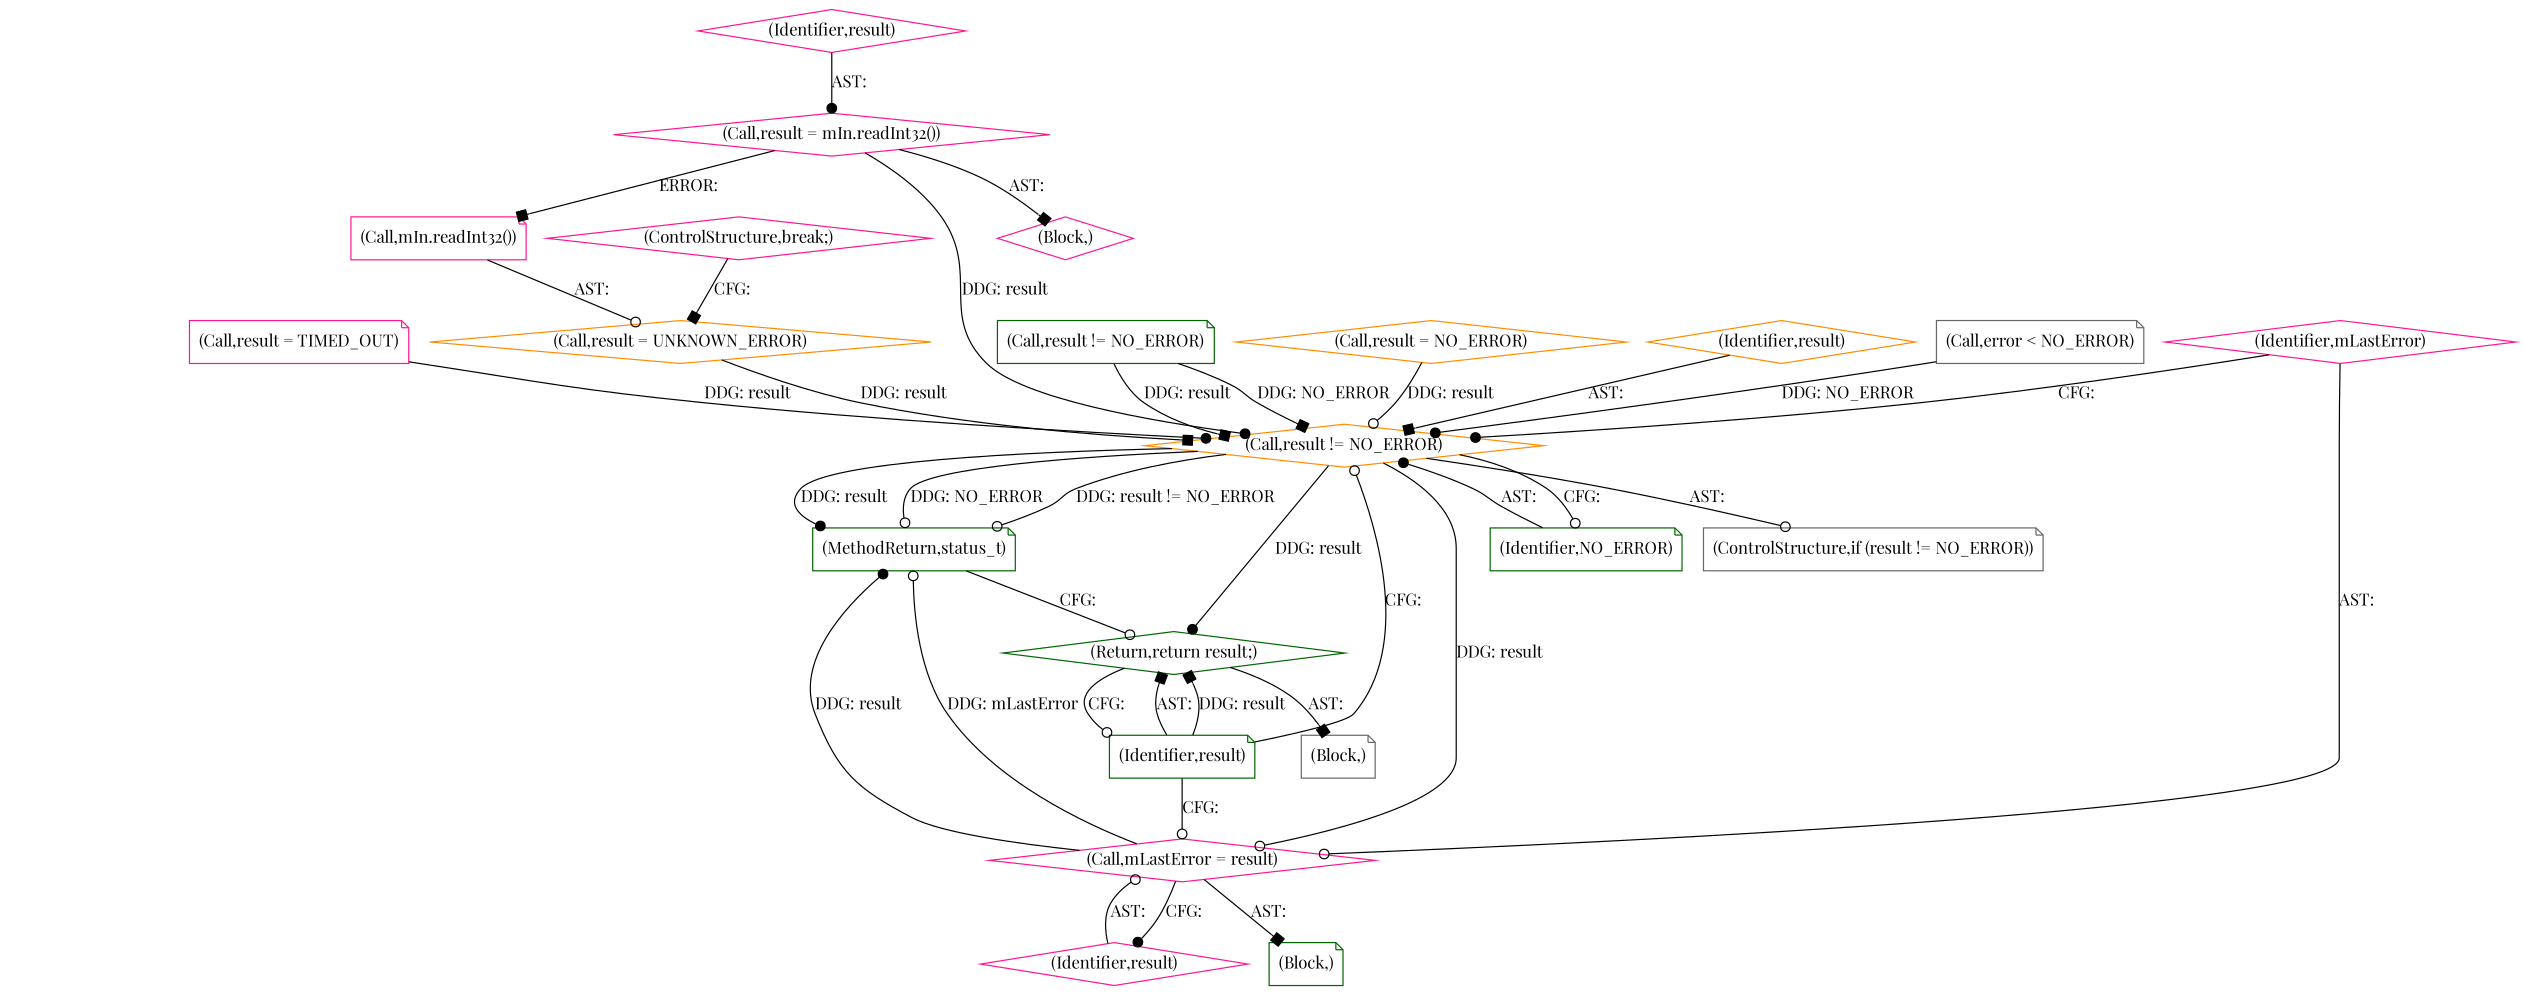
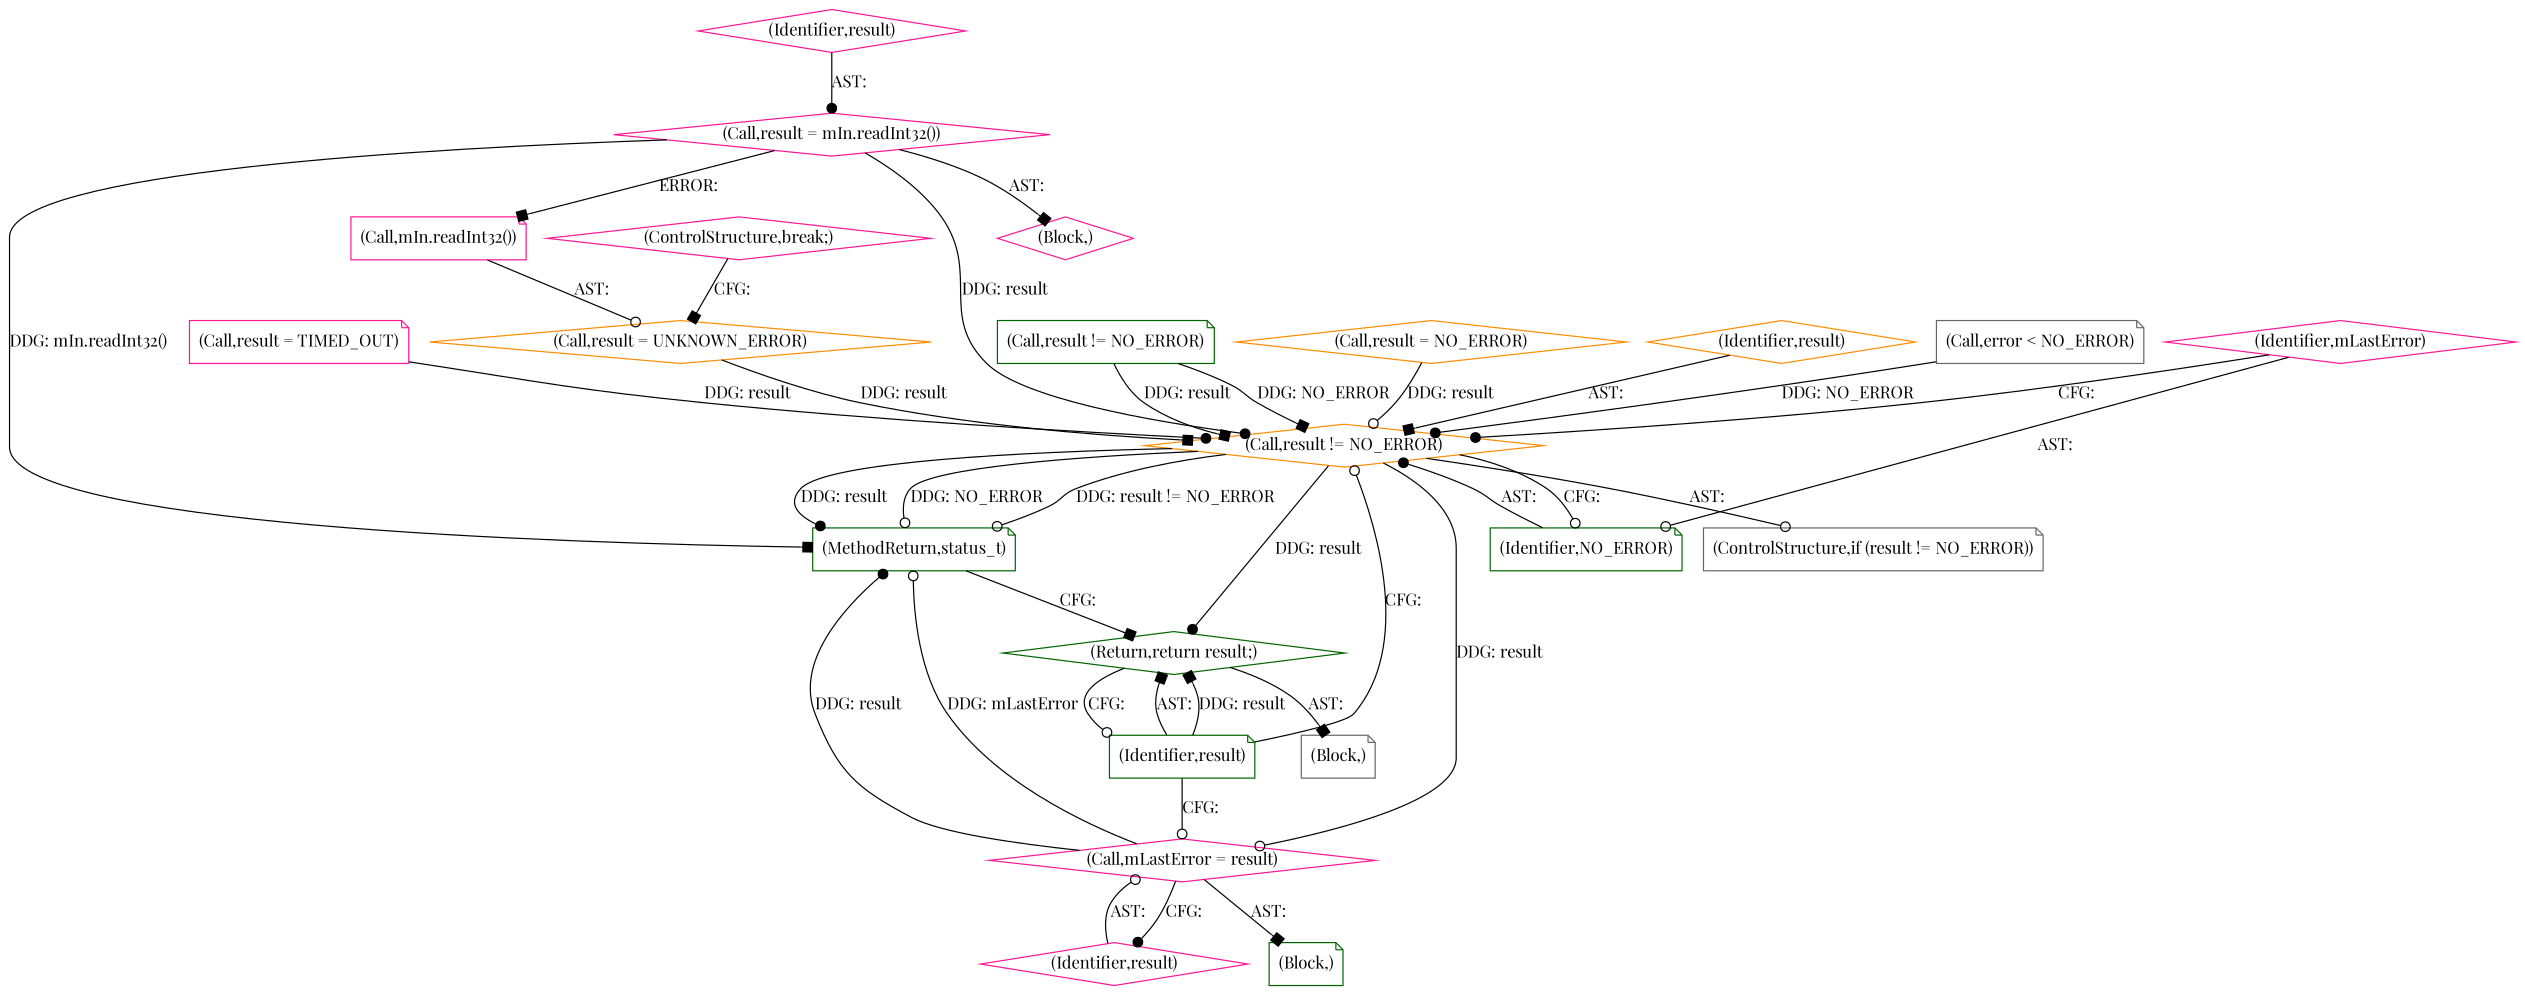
none -> (10, 409)
(1046, 602) -> (1046, 602)
(2034, 813) -> (1980, 441)
